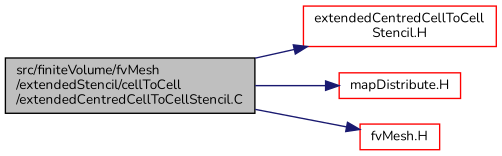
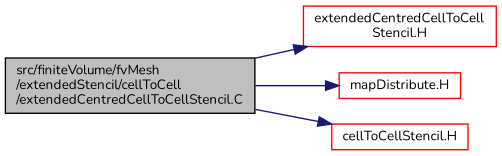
(400, 137) -> (400, 137)
